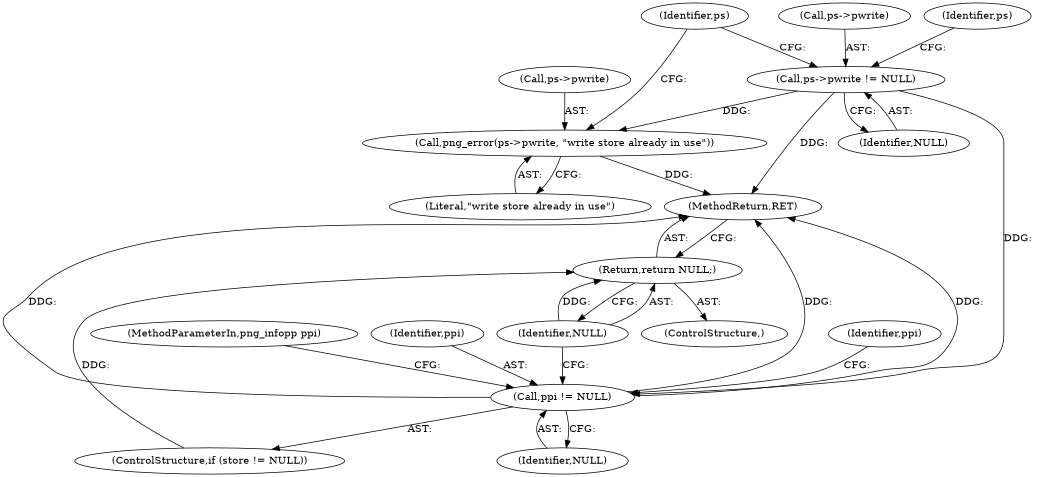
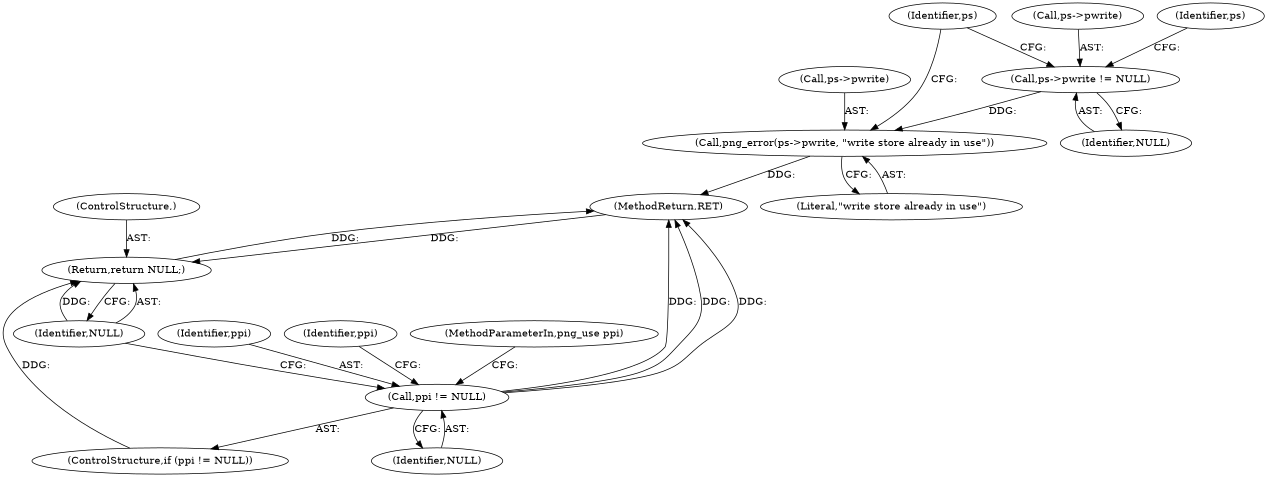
(793, 139) -> none
(678, 239) -> (347, 239)
(725, 239) -> (446, 239)
(689, 298) -> (127, 235)
(224, 334) -> (534, 334)
(987, 362) -> none
(210, 461) -> (160, 461)
